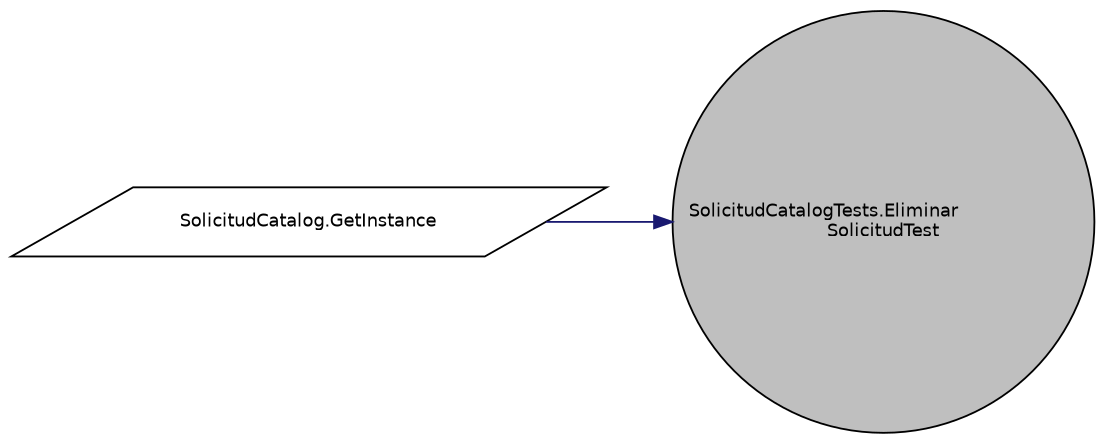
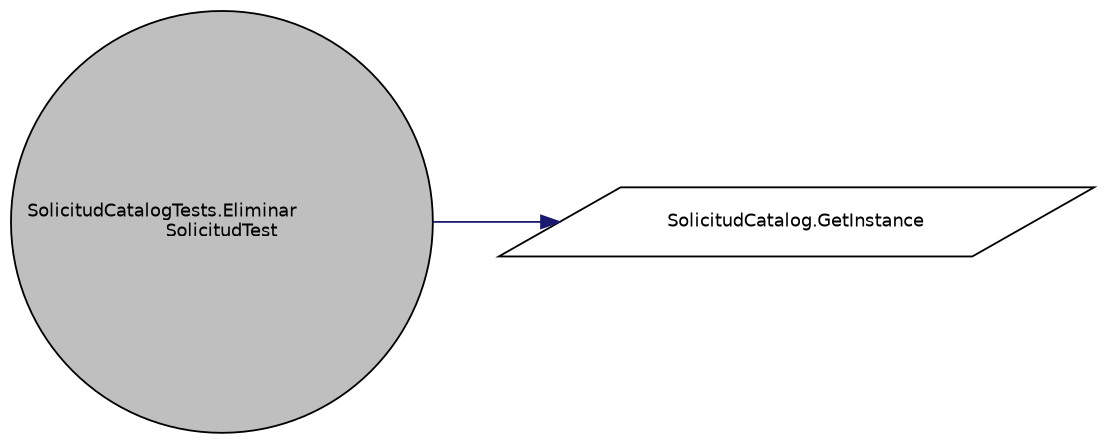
(600, 222) -> (487, 222)
